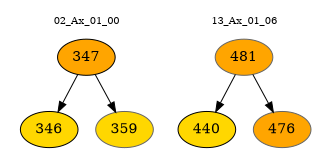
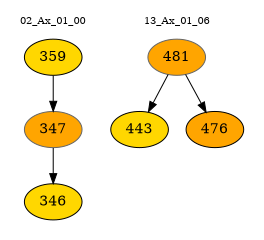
(86, 57) -> (53, 130)
(103, 89) -> (53, 88)
(125, 130) -> (53, 57)
(207, 130) -> (140, 130)
(282, 130) -> (215, 130)
